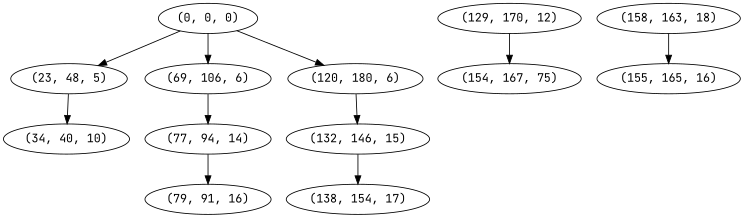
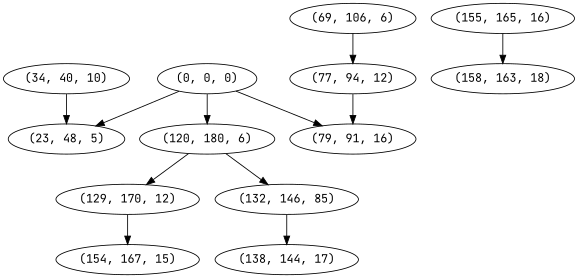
(208, 44) -> (275, 107)
(669, 44) -> (503, 44)
(510, 79) -> (128, 260)
(68, 105) -> (66, 105)
(208, 139) -> (353, 79)
(358, 139) -> (287, 199)
none -> (171, 167)
(358, 199) -> (287, 260)
